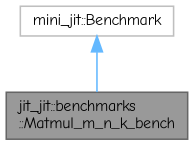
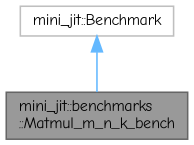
(97, 116) -> (97, 116)
